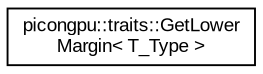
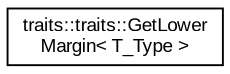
(131, 37) -> (115, 37)
